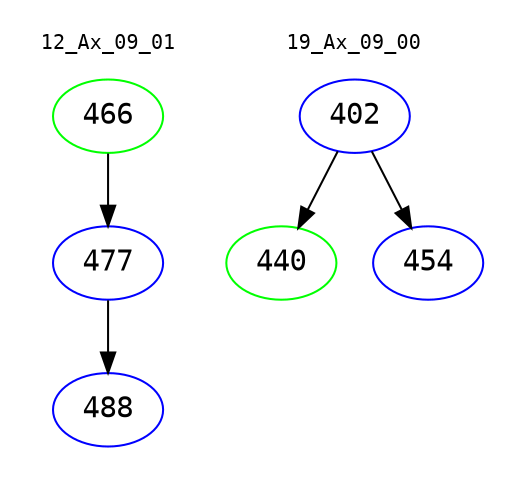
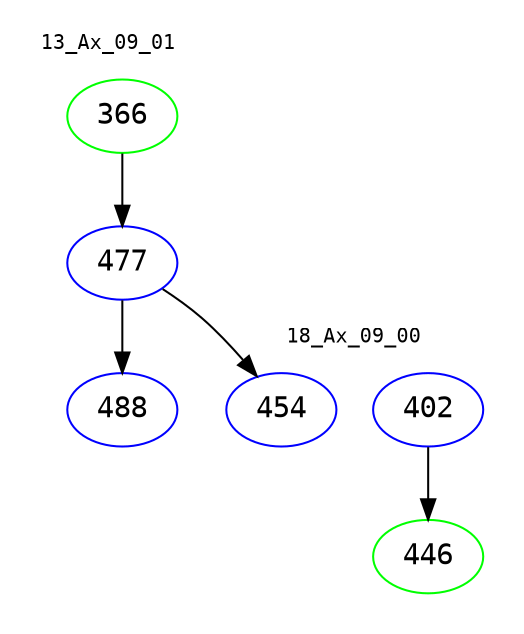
(109, 44) -> (109, 44)
(355, 44) -> (355, 337)
(108, 116) -> (122, 116)
(387, 180) -> (223, 338)
(281, 263) -> (428, 557)
